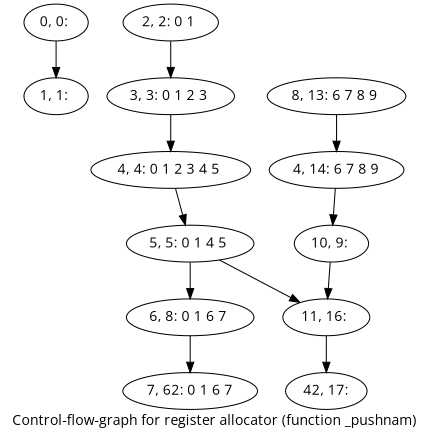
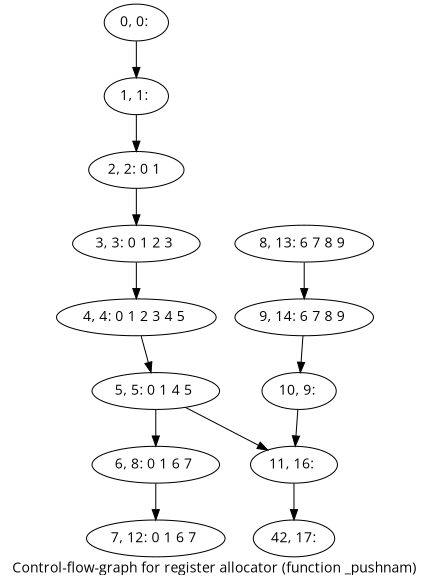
none -> (136, 128)
(337, 170) -> (304, 317)
(190, 391) -> (156, 538)
